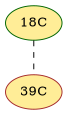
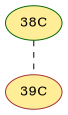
(34, 23) -> (34, 23)
